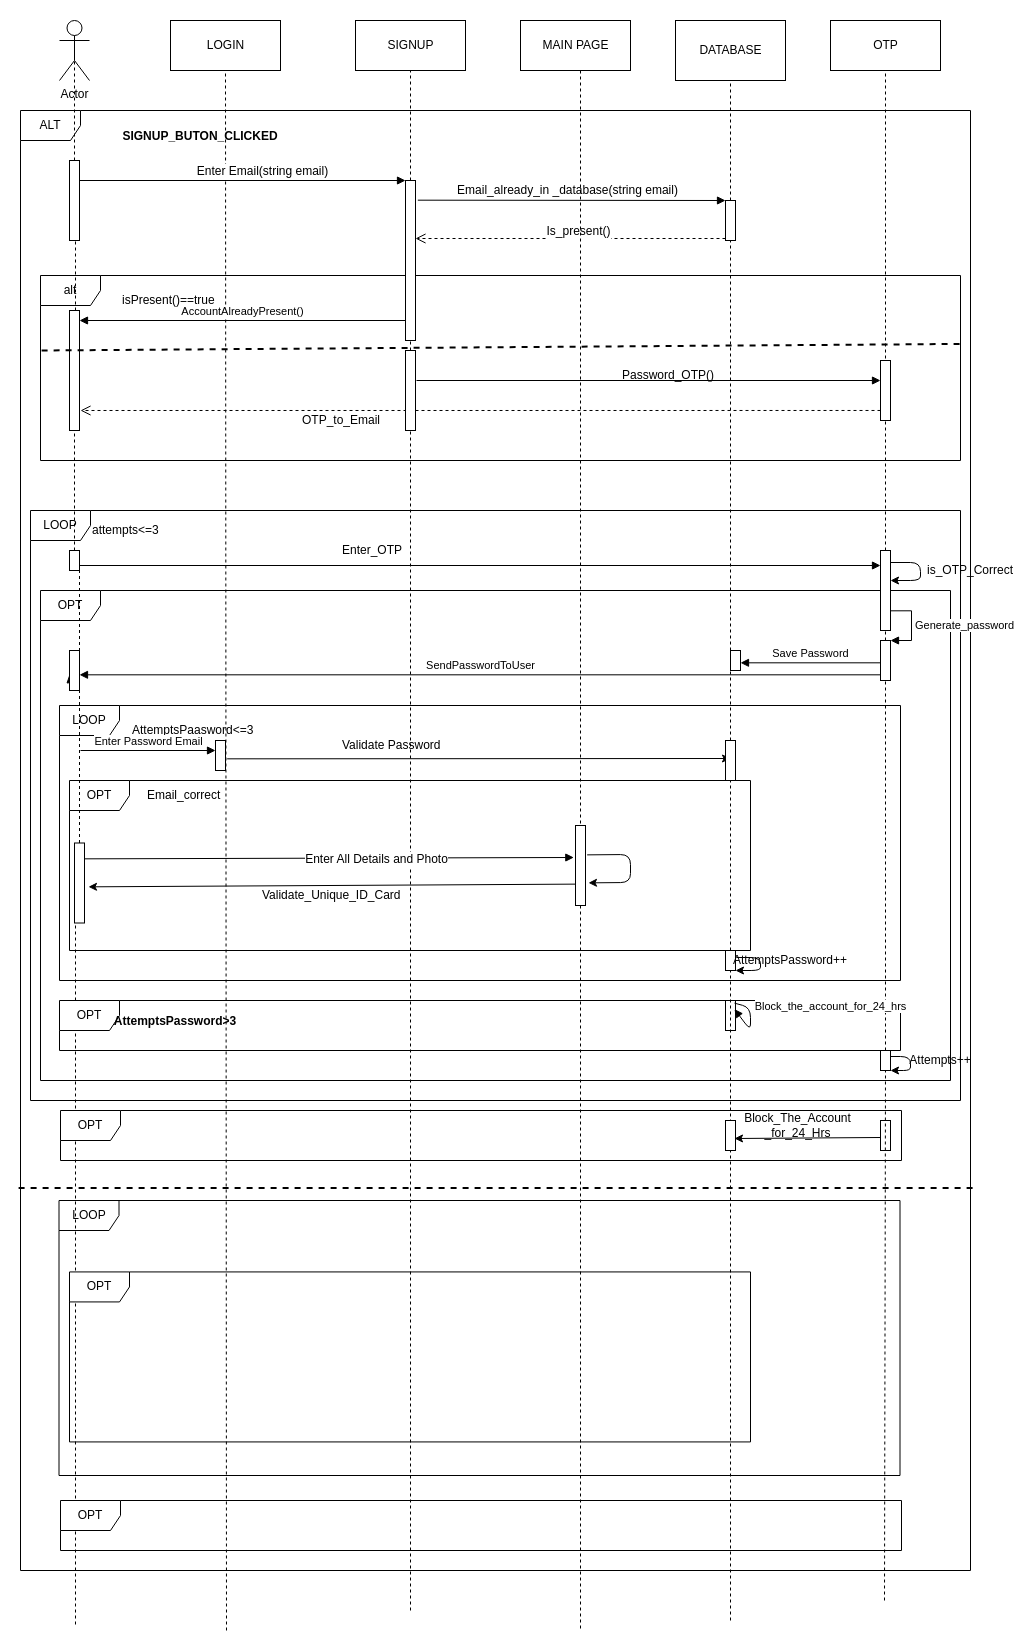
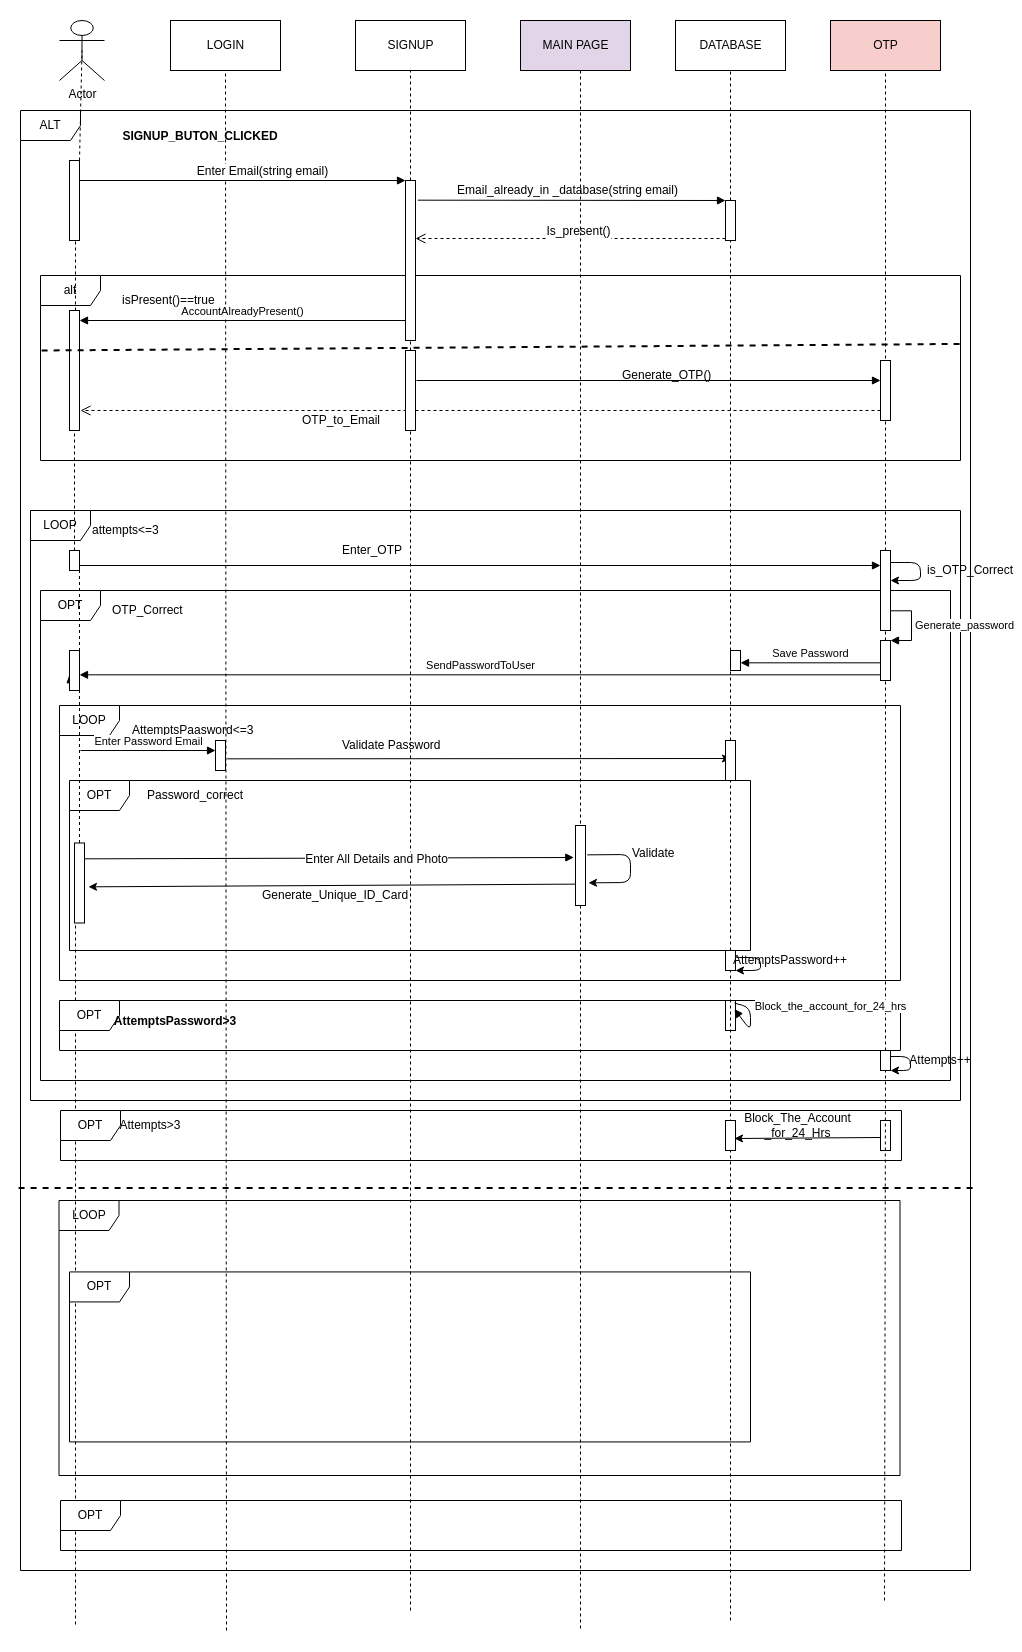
(576, 46) -> (576, 46)
(886, 46) -> (886, 46)
(75, 51) -> (82, 51)
(731, 51) -> (731, 46)
(670, 376) -> (670, 376)
none -> (156, 611)
(188, 796) -> (201, 796)
none -> (661, 853)
(335, 896) -> (338, 896)
none -> (151, 1126)
